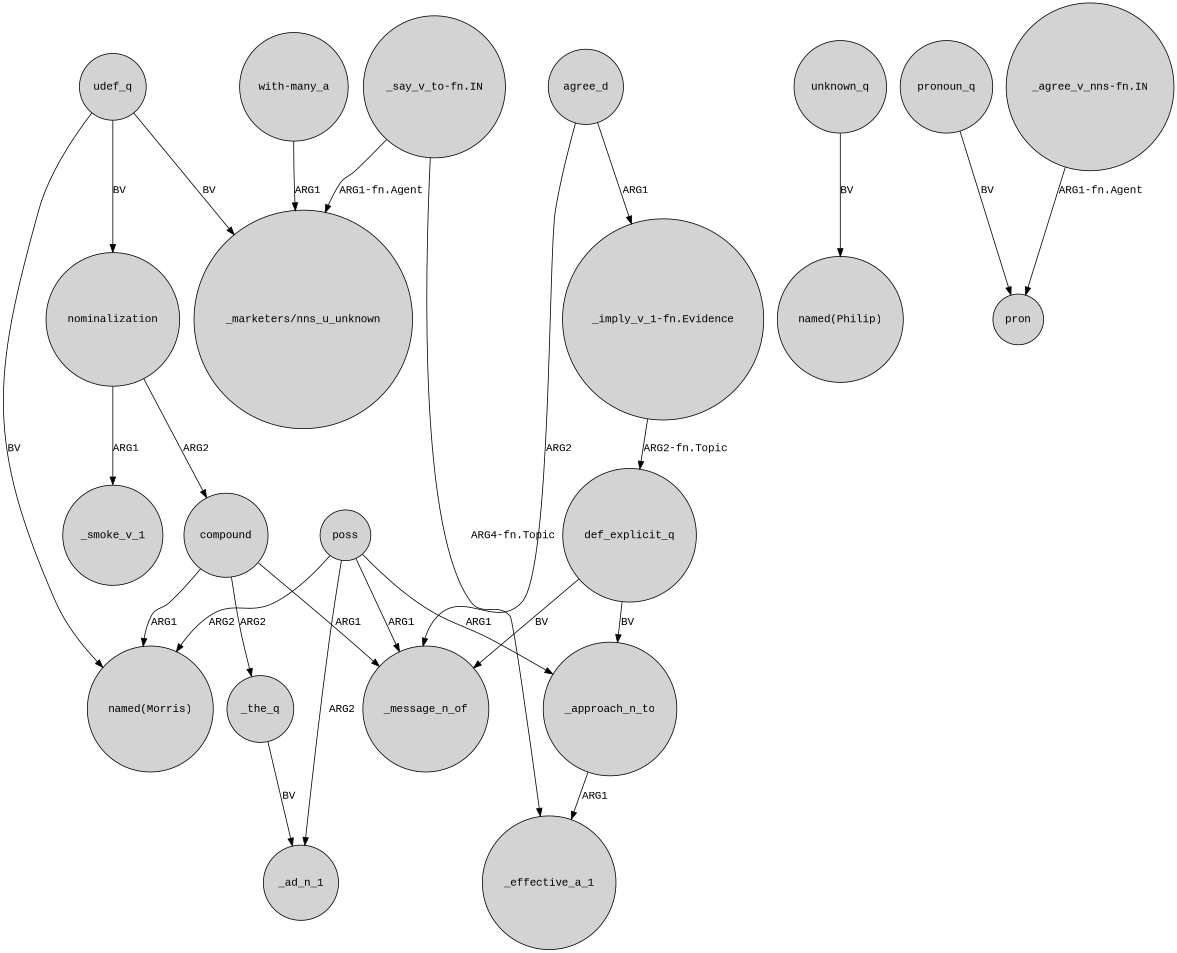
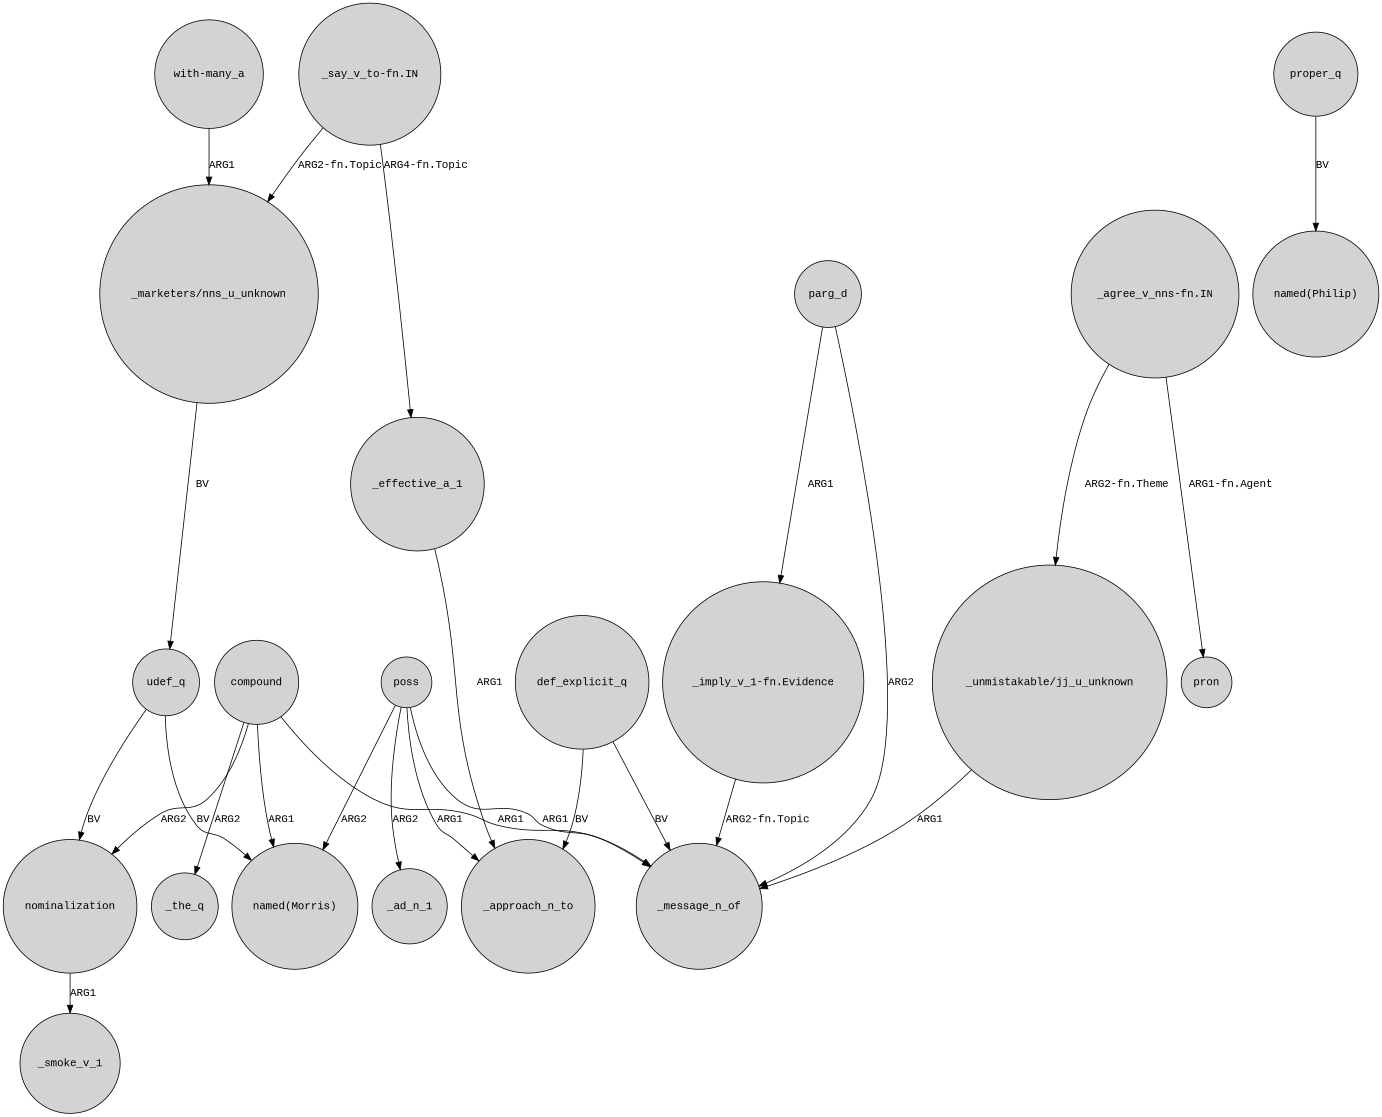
(586, 87) -> (828, 294)
(840, 87) -> (1316, 74)
(947, 87) -> none
(181, 171) -> (184, 522)
(381, 190) -> (340, 165)
(173, 435) -> (200, 804)
(644, 440) -> (727, 809)
none -> (1050, 682)
(279, 790) -> none
(581, 792) -> (457, 696)
